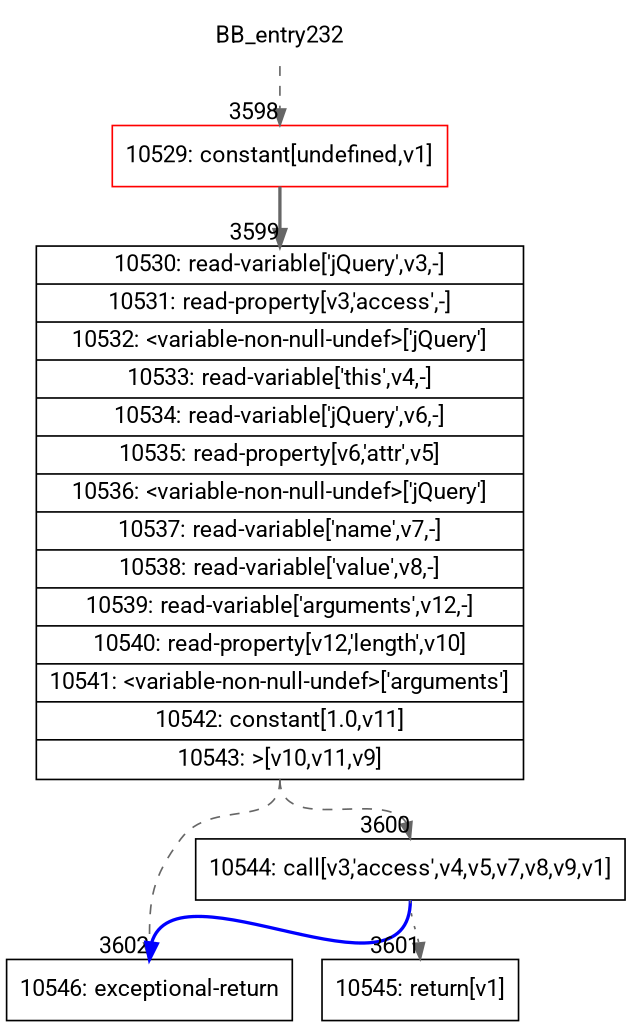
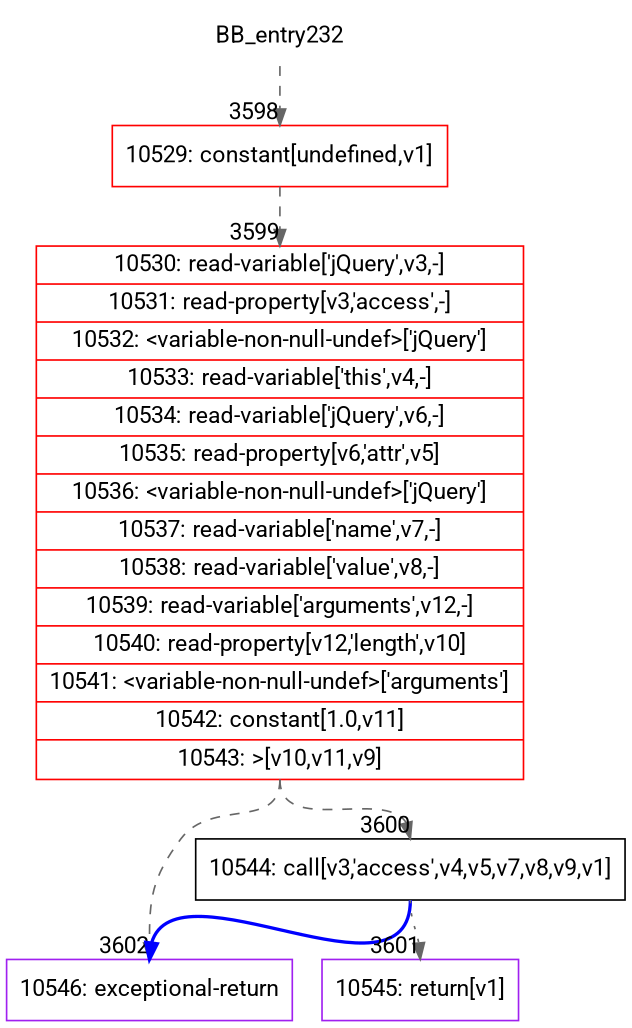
(280, 208) -> (280, 208)
(280, 513) -> (280, 513)
(149, 990) -> (149, 990)
(420, 990) -> (420, 990)
